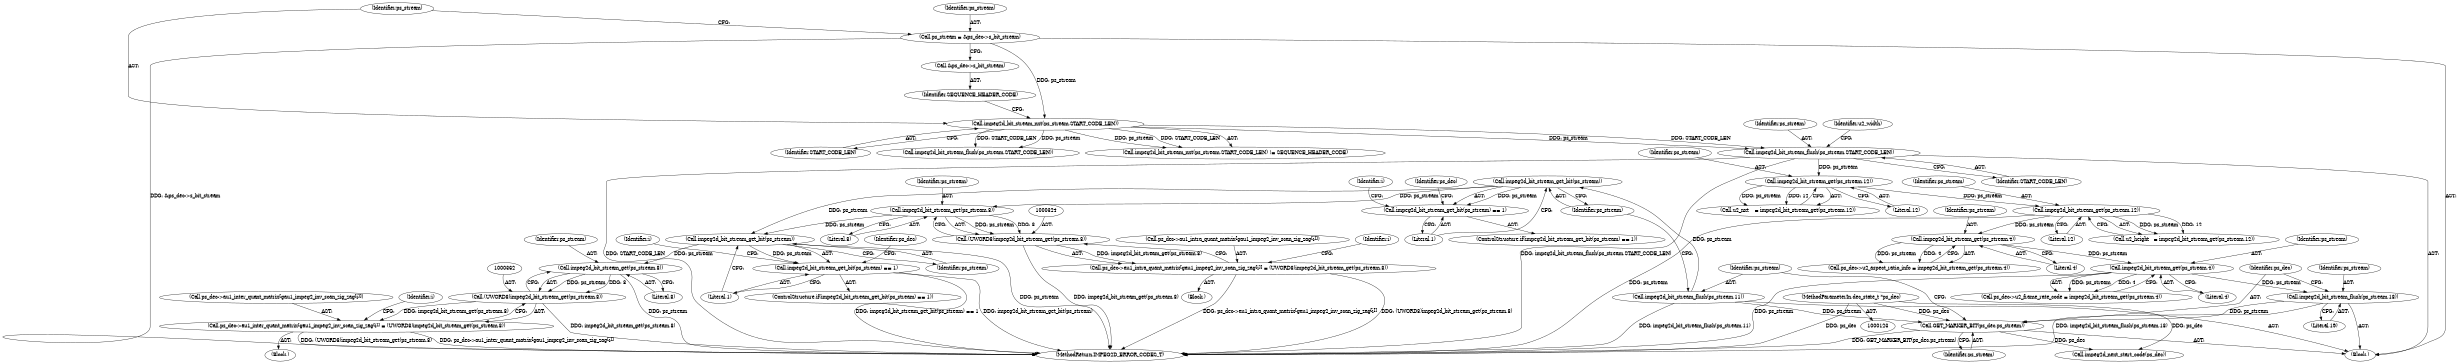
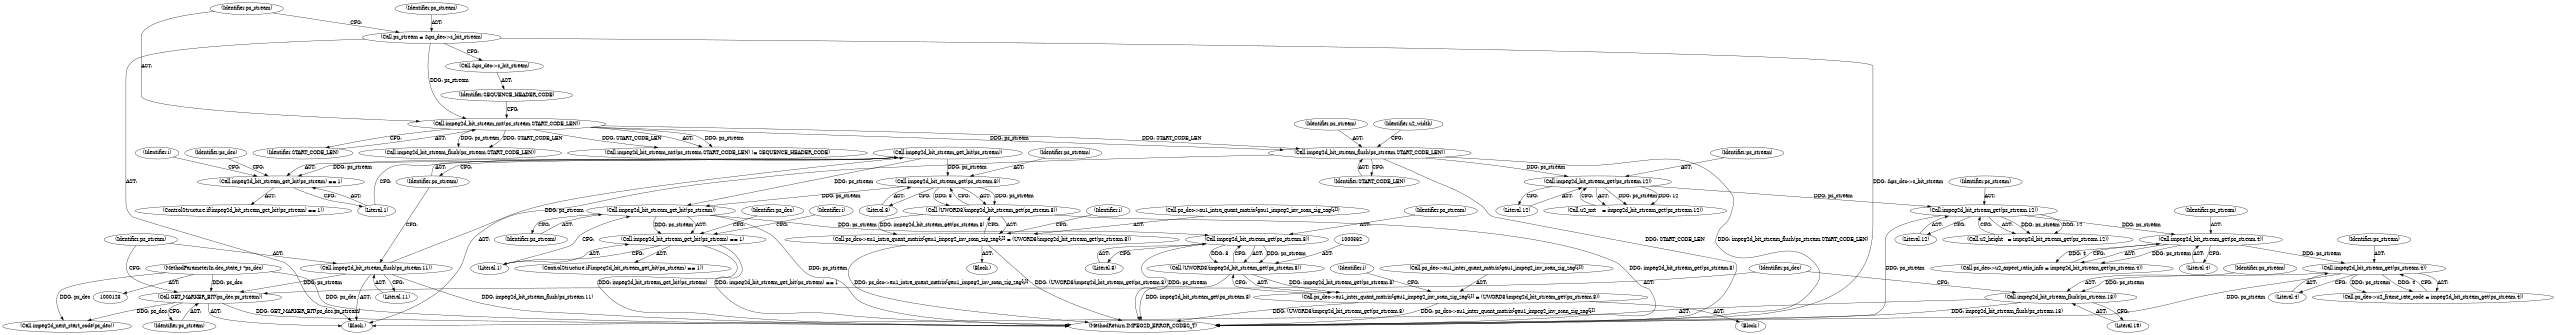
(1046, 211) -> none
none -> (396, 297)
(2156, 319) -> none
